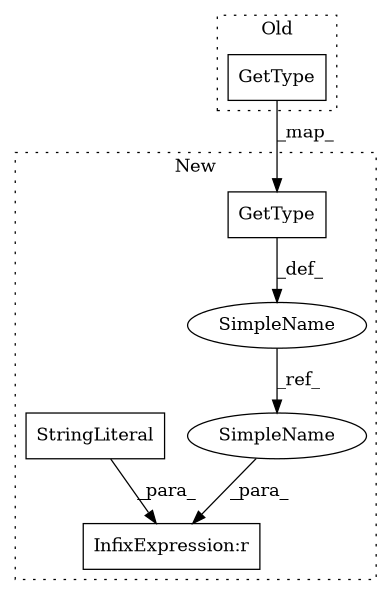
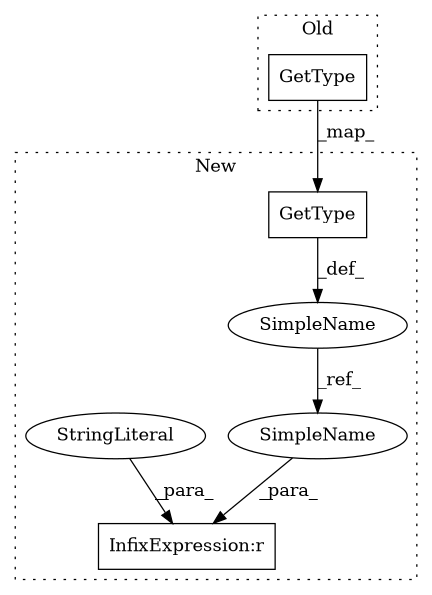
(95, 436) -> (116, 436)
